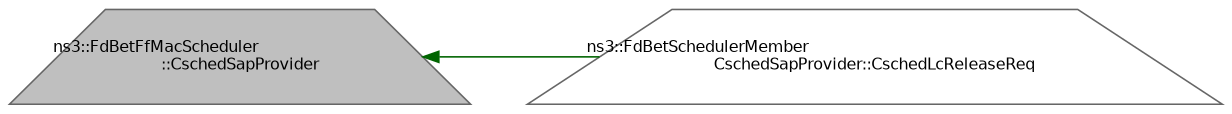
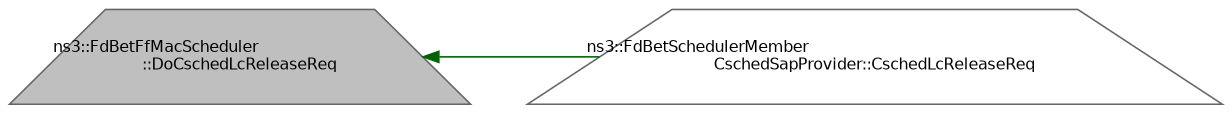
(240, 57) -> (240, 57)
